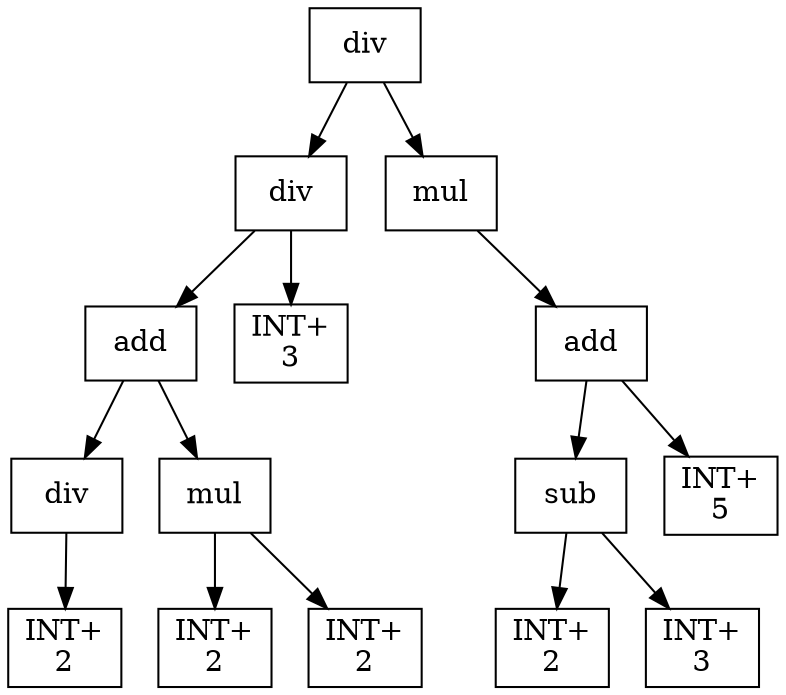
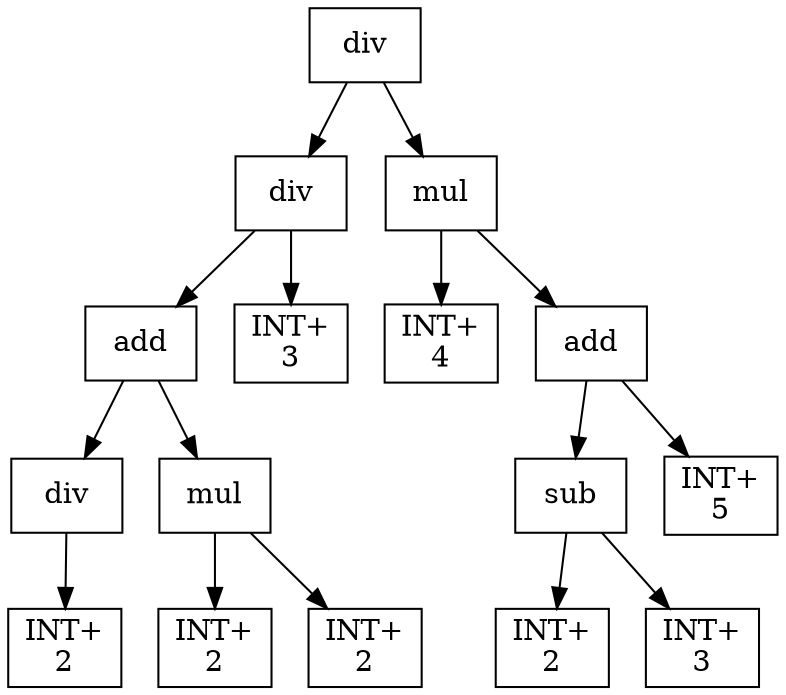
none -> (441, 344)
